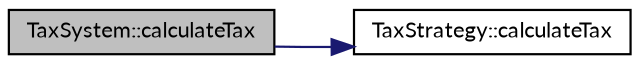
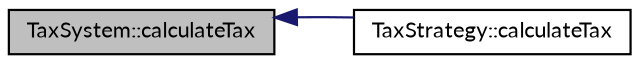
(303, 47) -> (326, 17)
